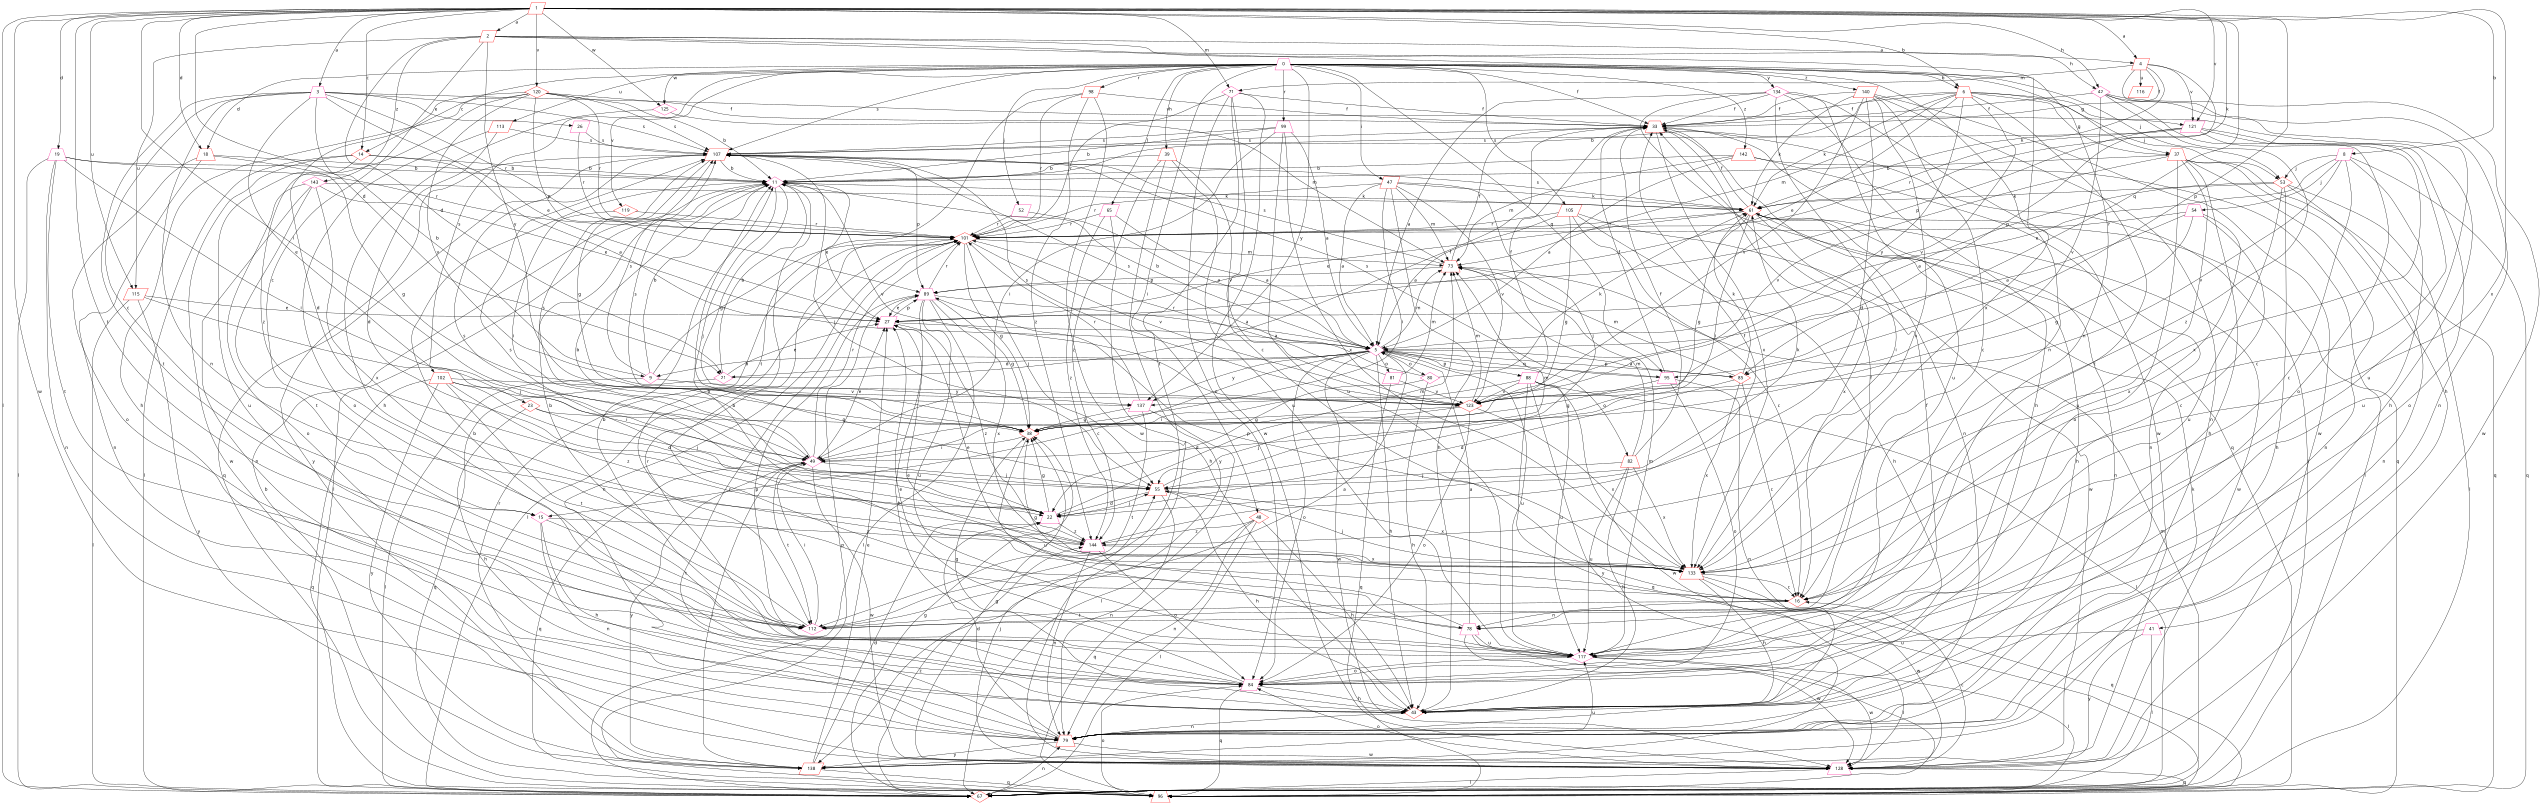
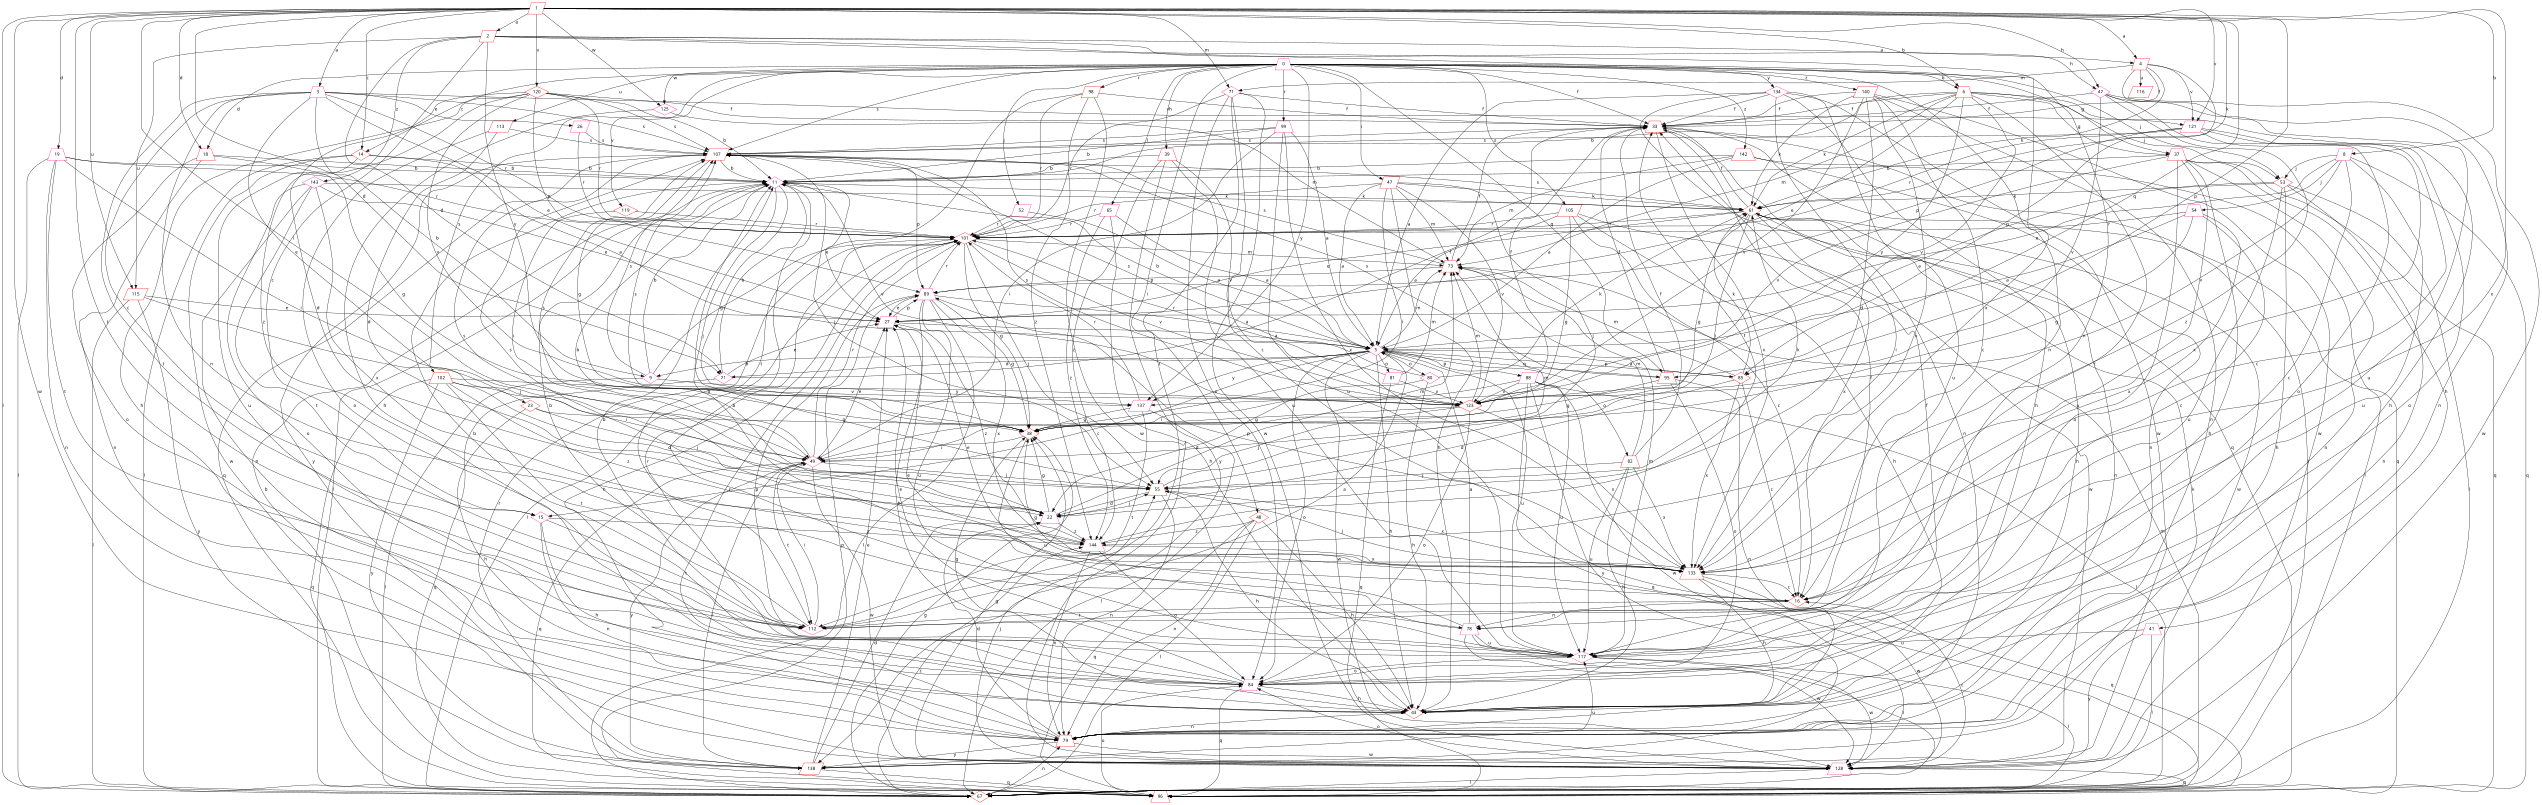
(1667, 378) -> (1667, 378)
